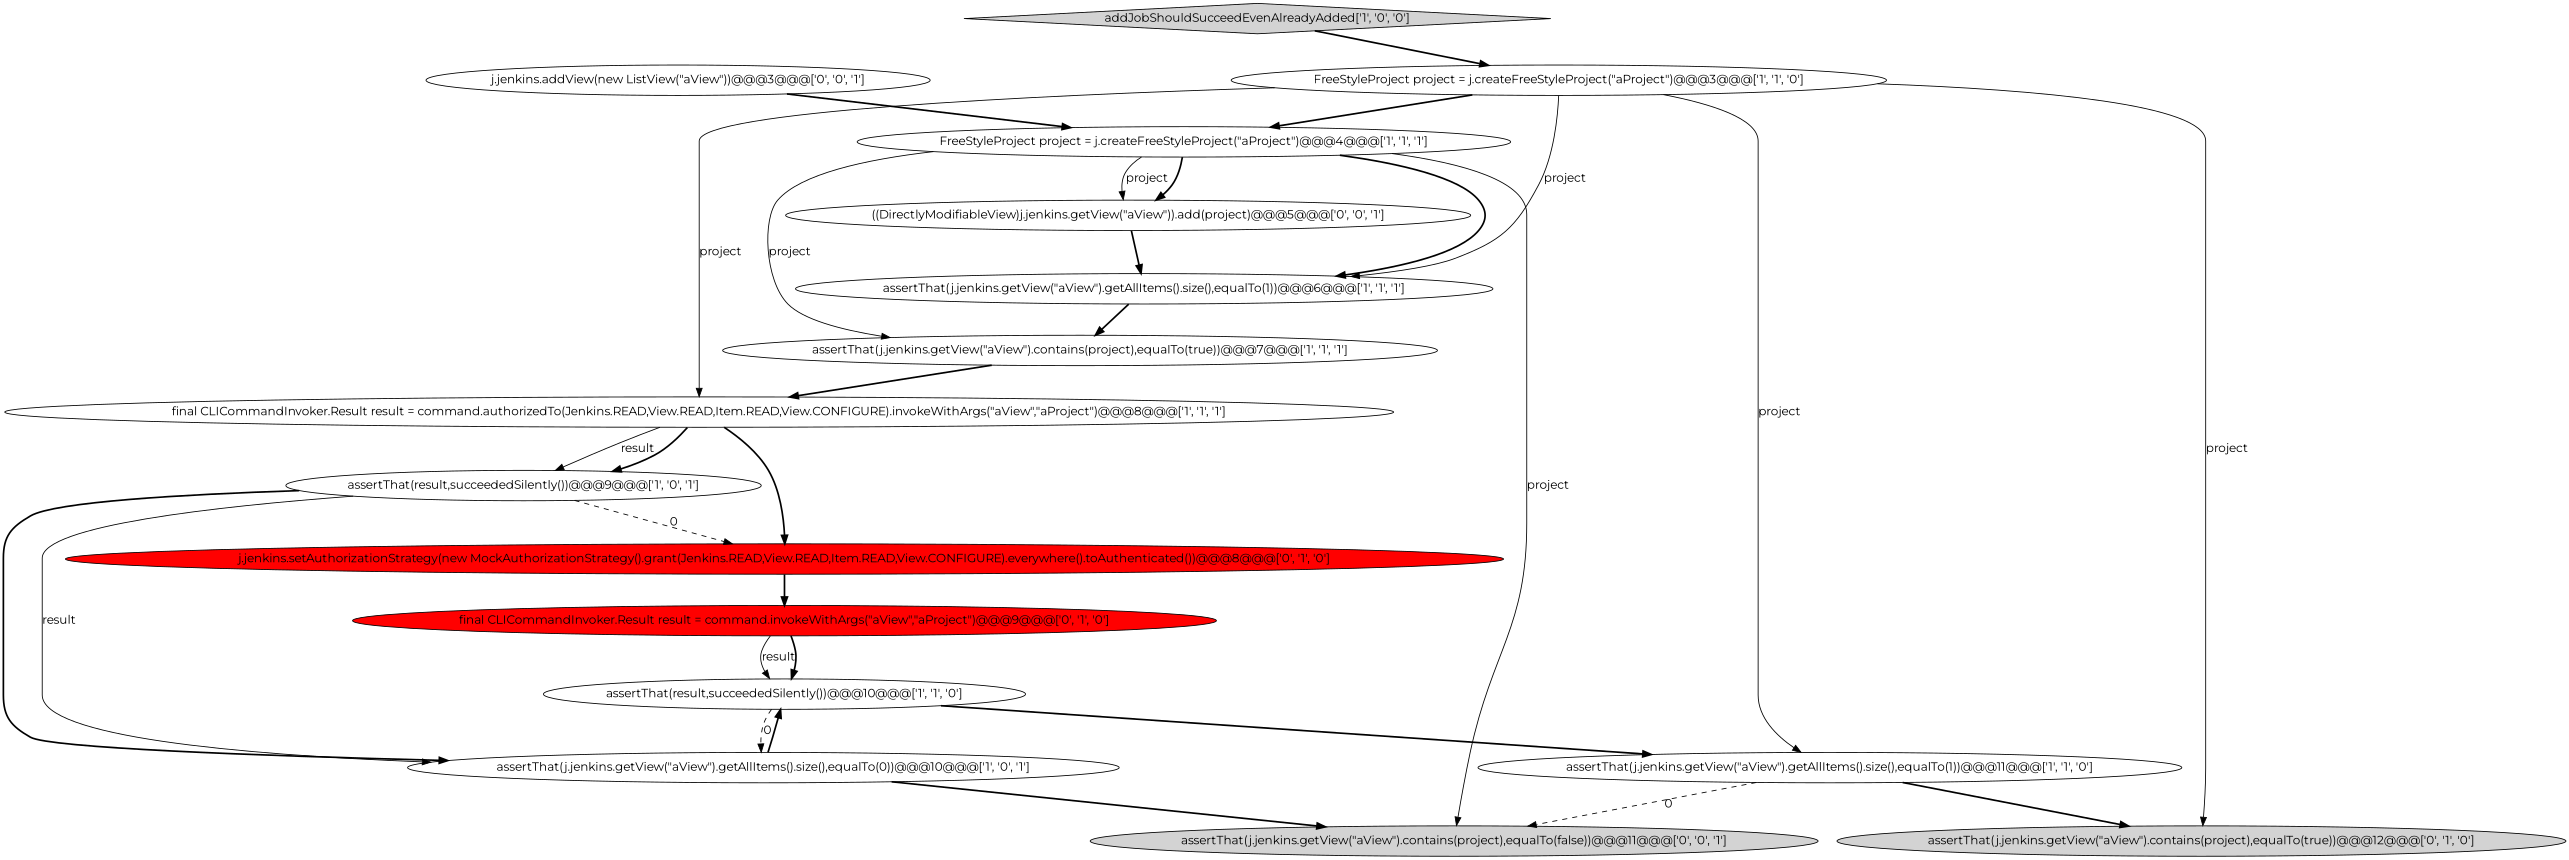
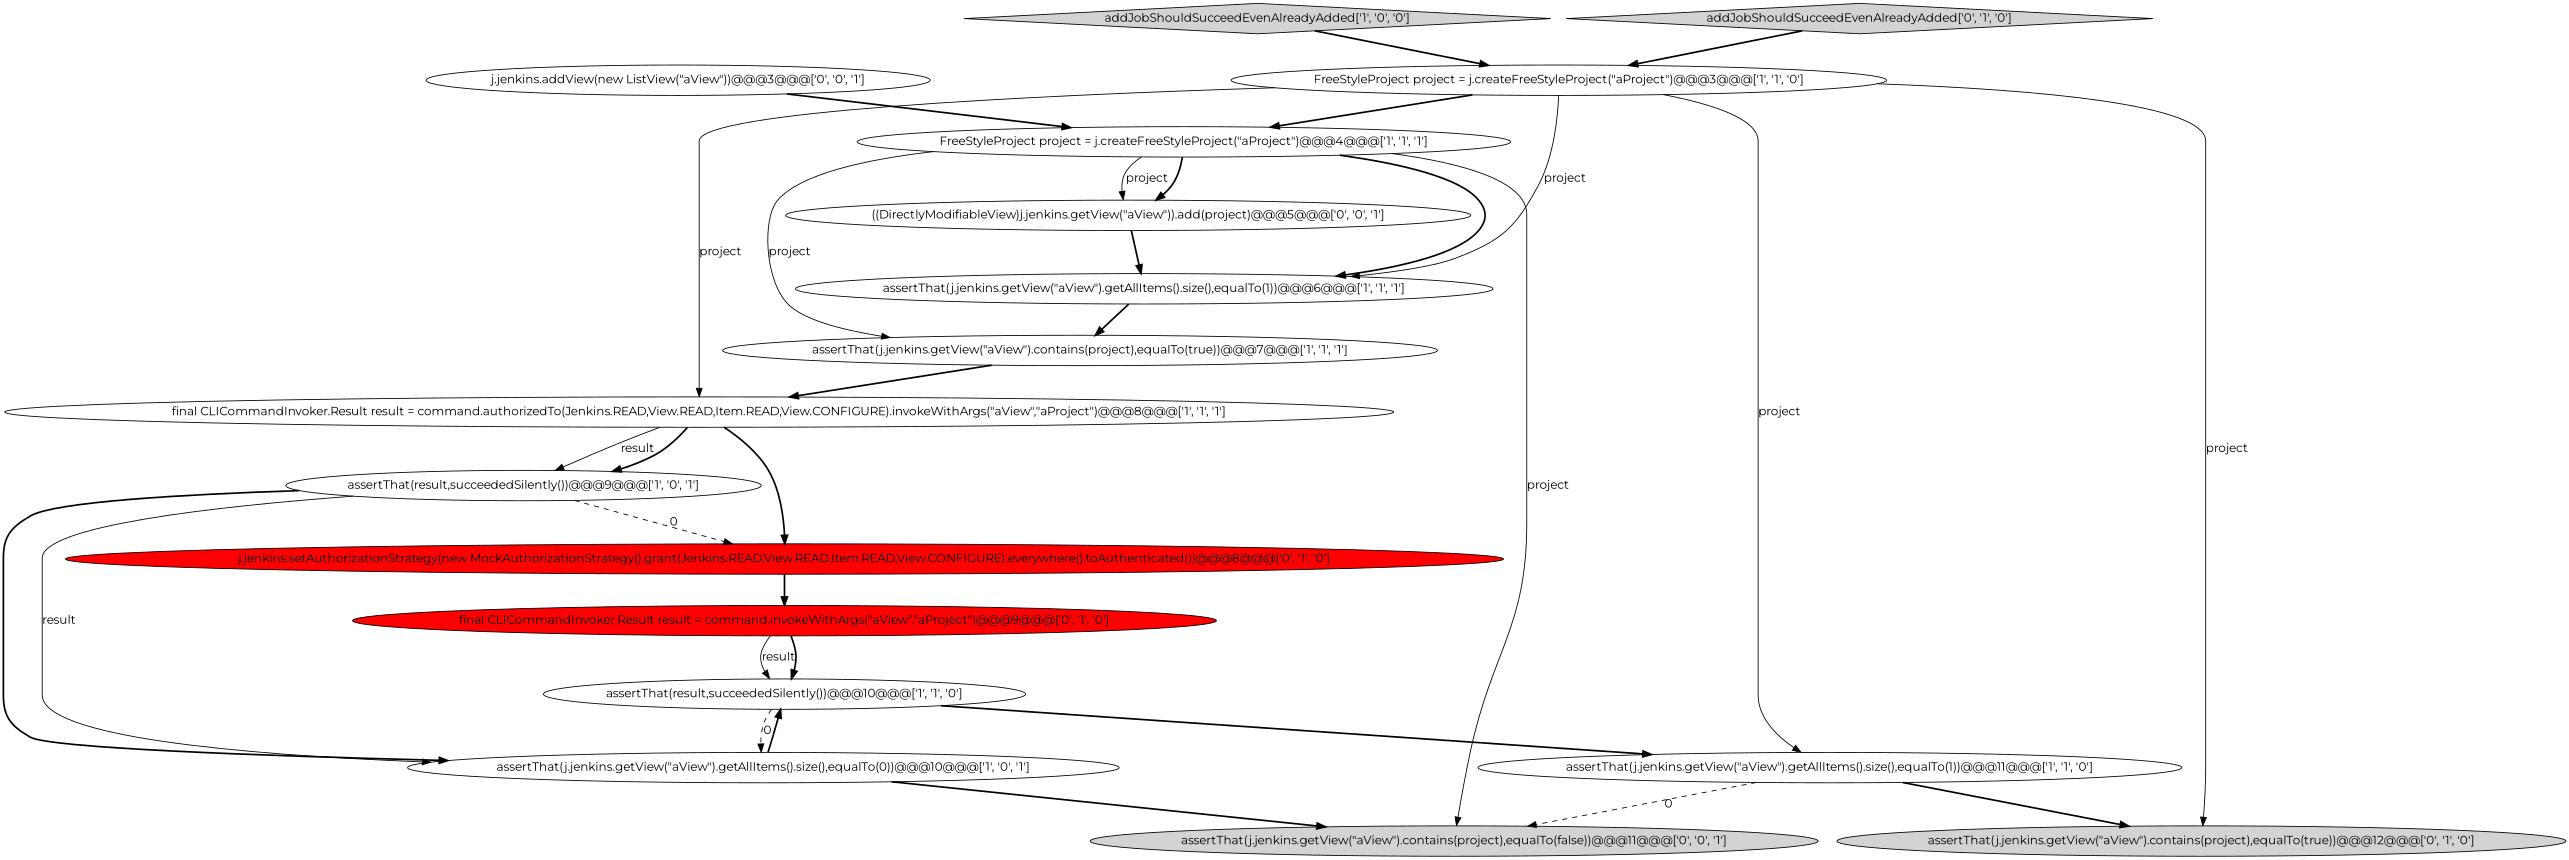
none -> (1859, 19)
